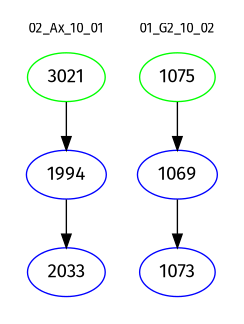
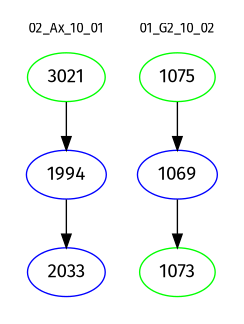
(177, 272) -> (177, 272)
